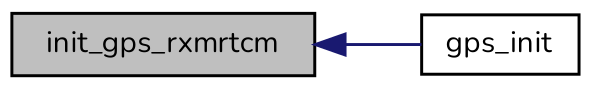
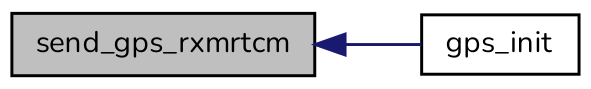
(163, 45) -> (163, 45)
